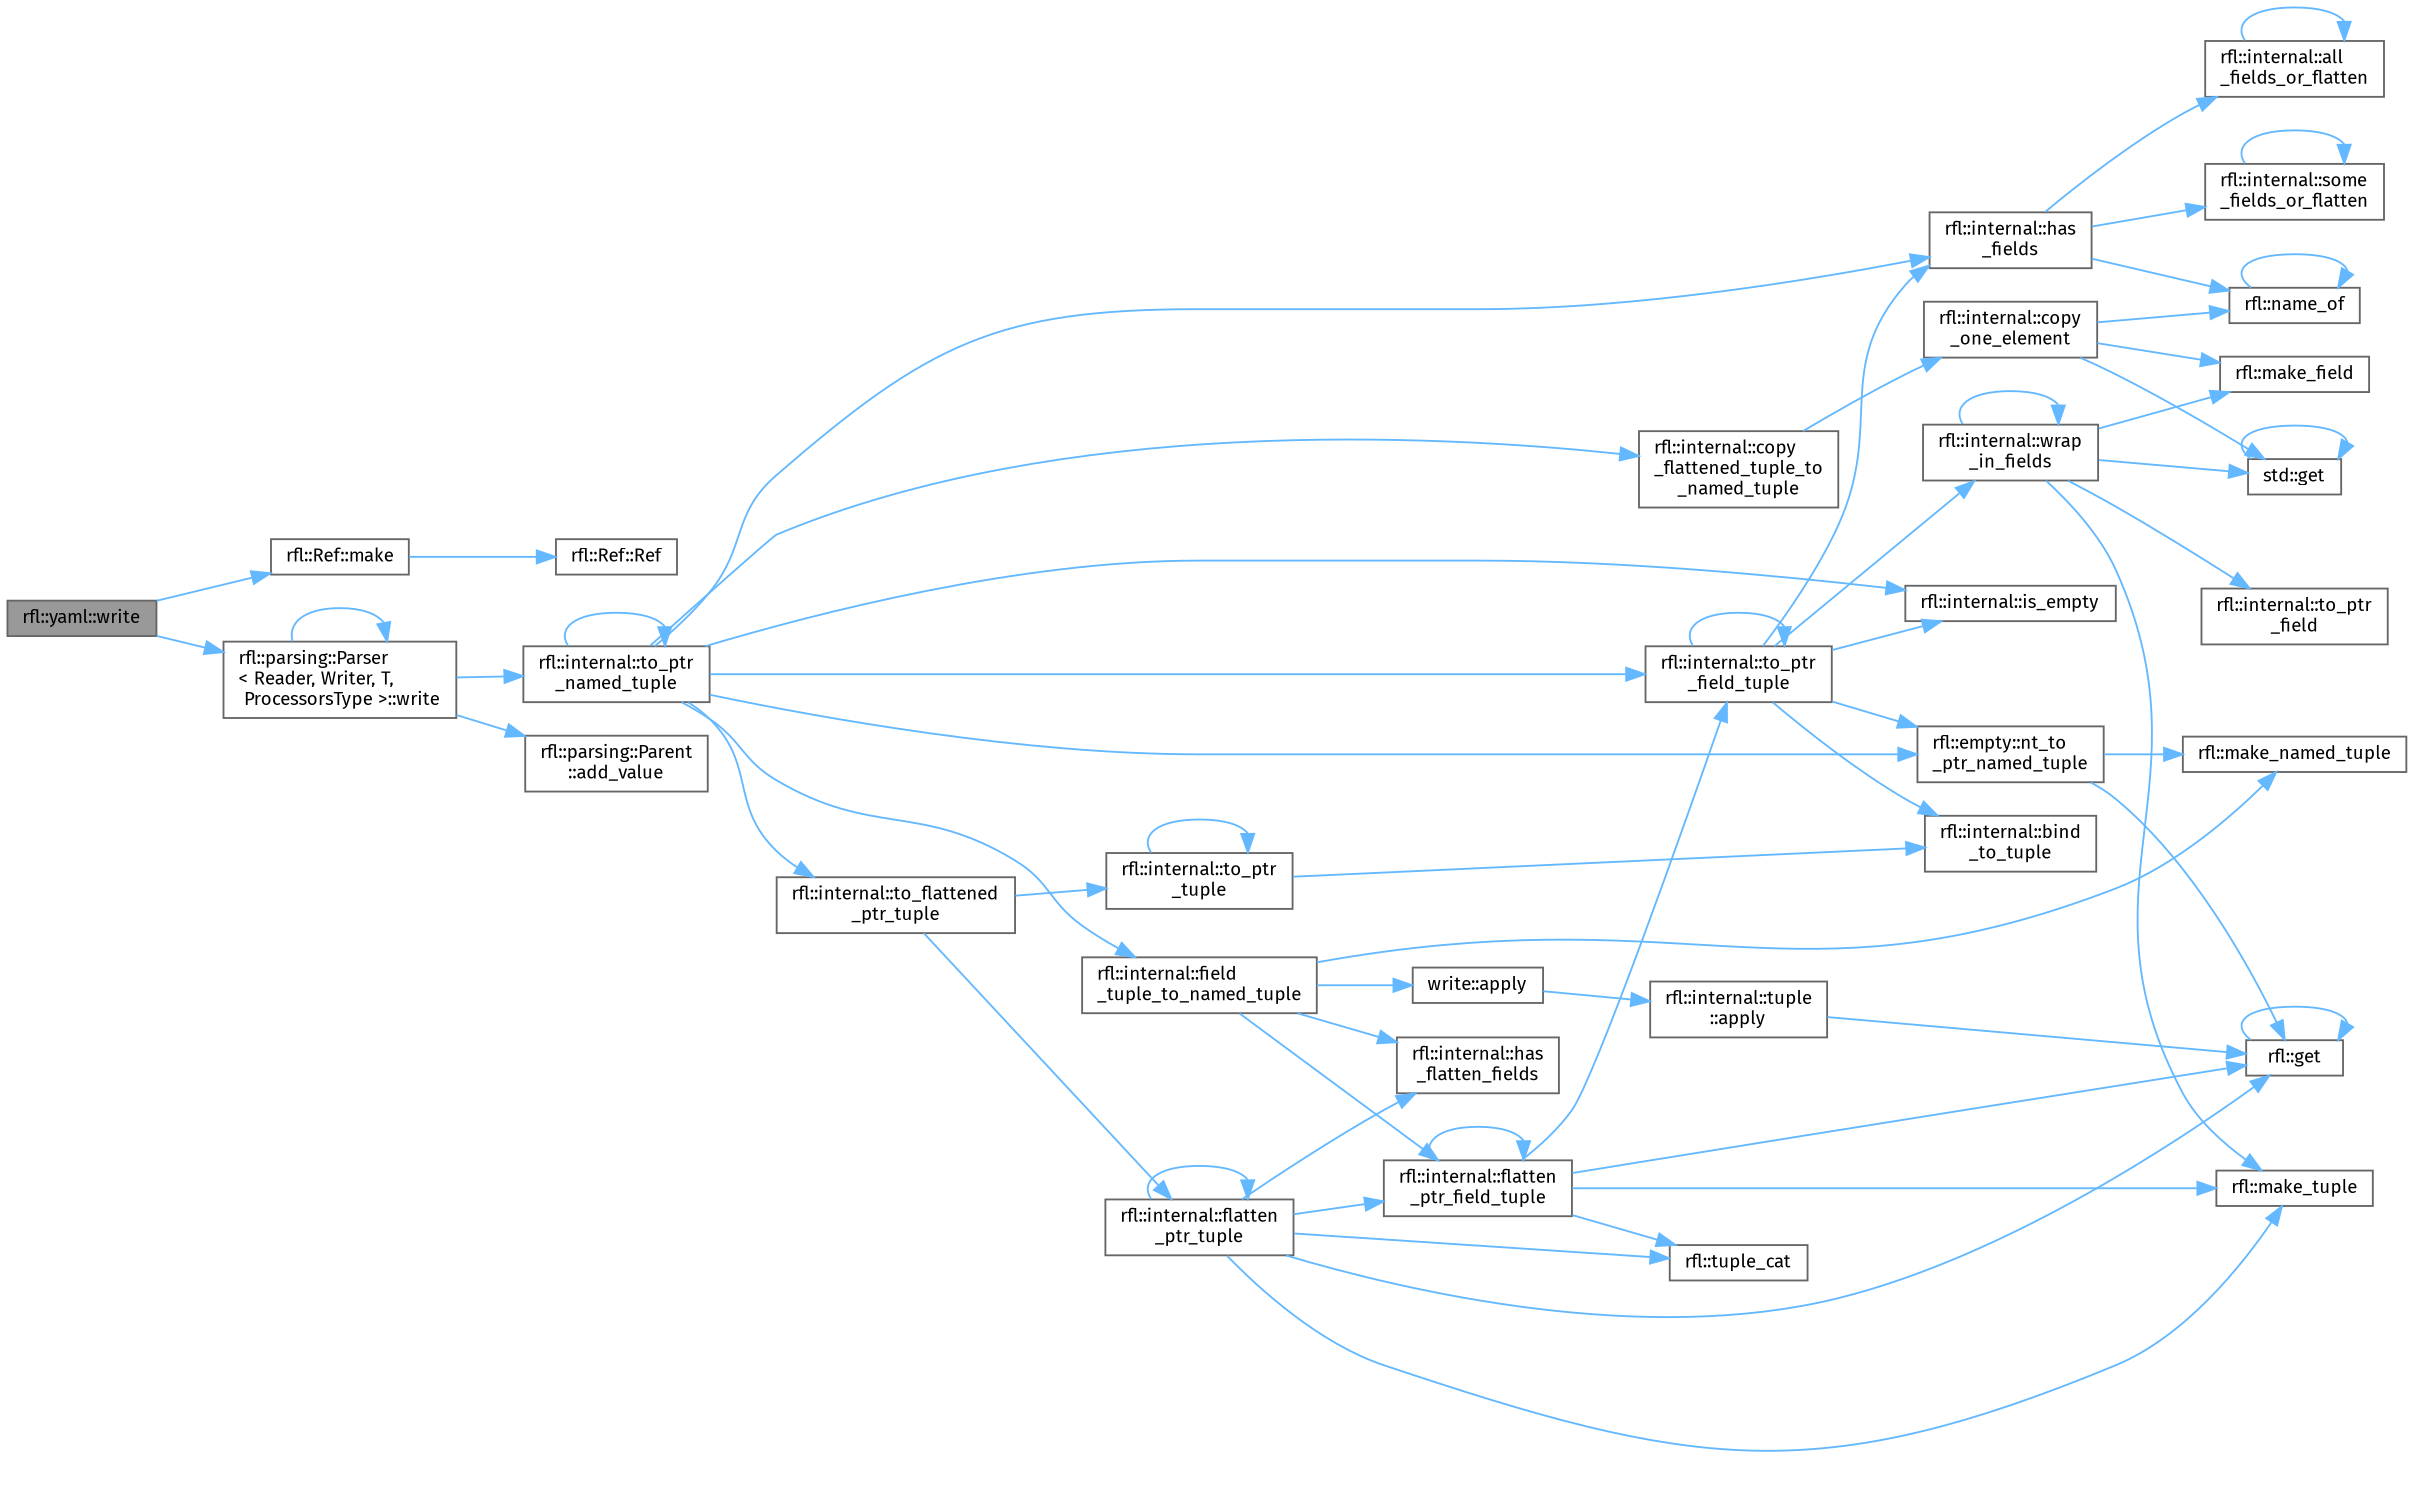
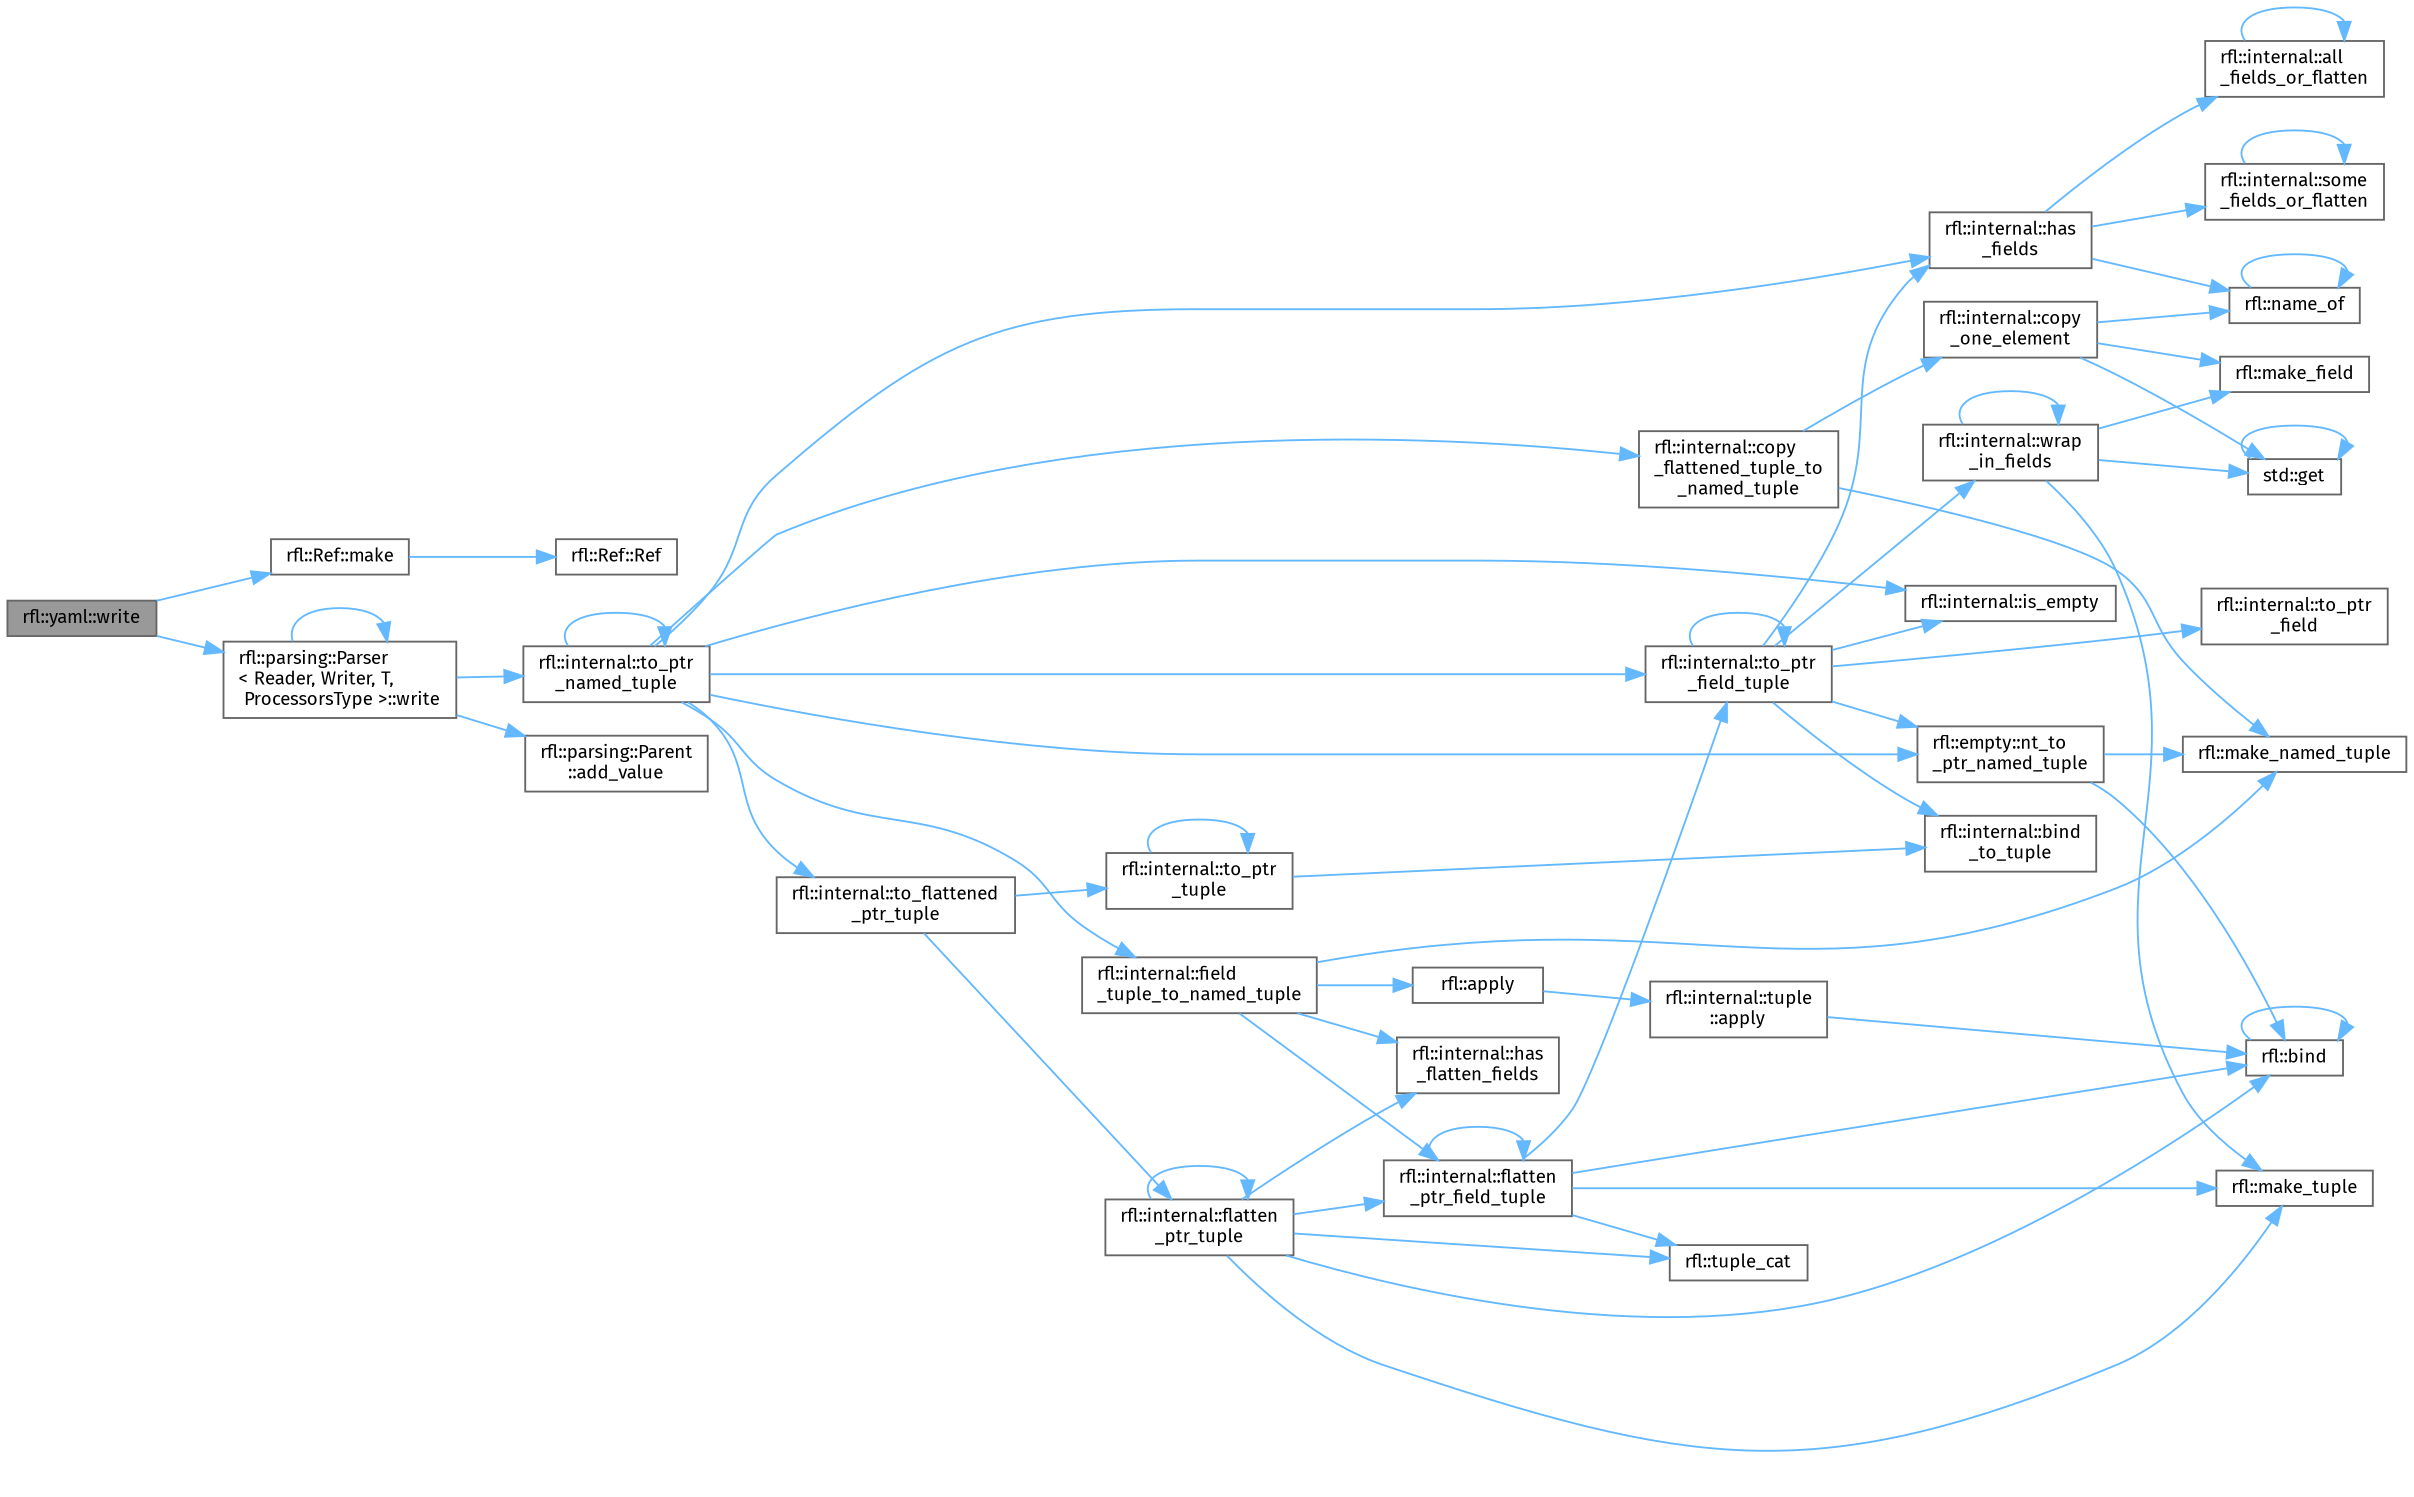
(2152, 528) -> (2007, 650)
none -> (2080, 552)
(1478, 985) -> (1478, 985)
(2295, 1058) -> (2295, 1058)
